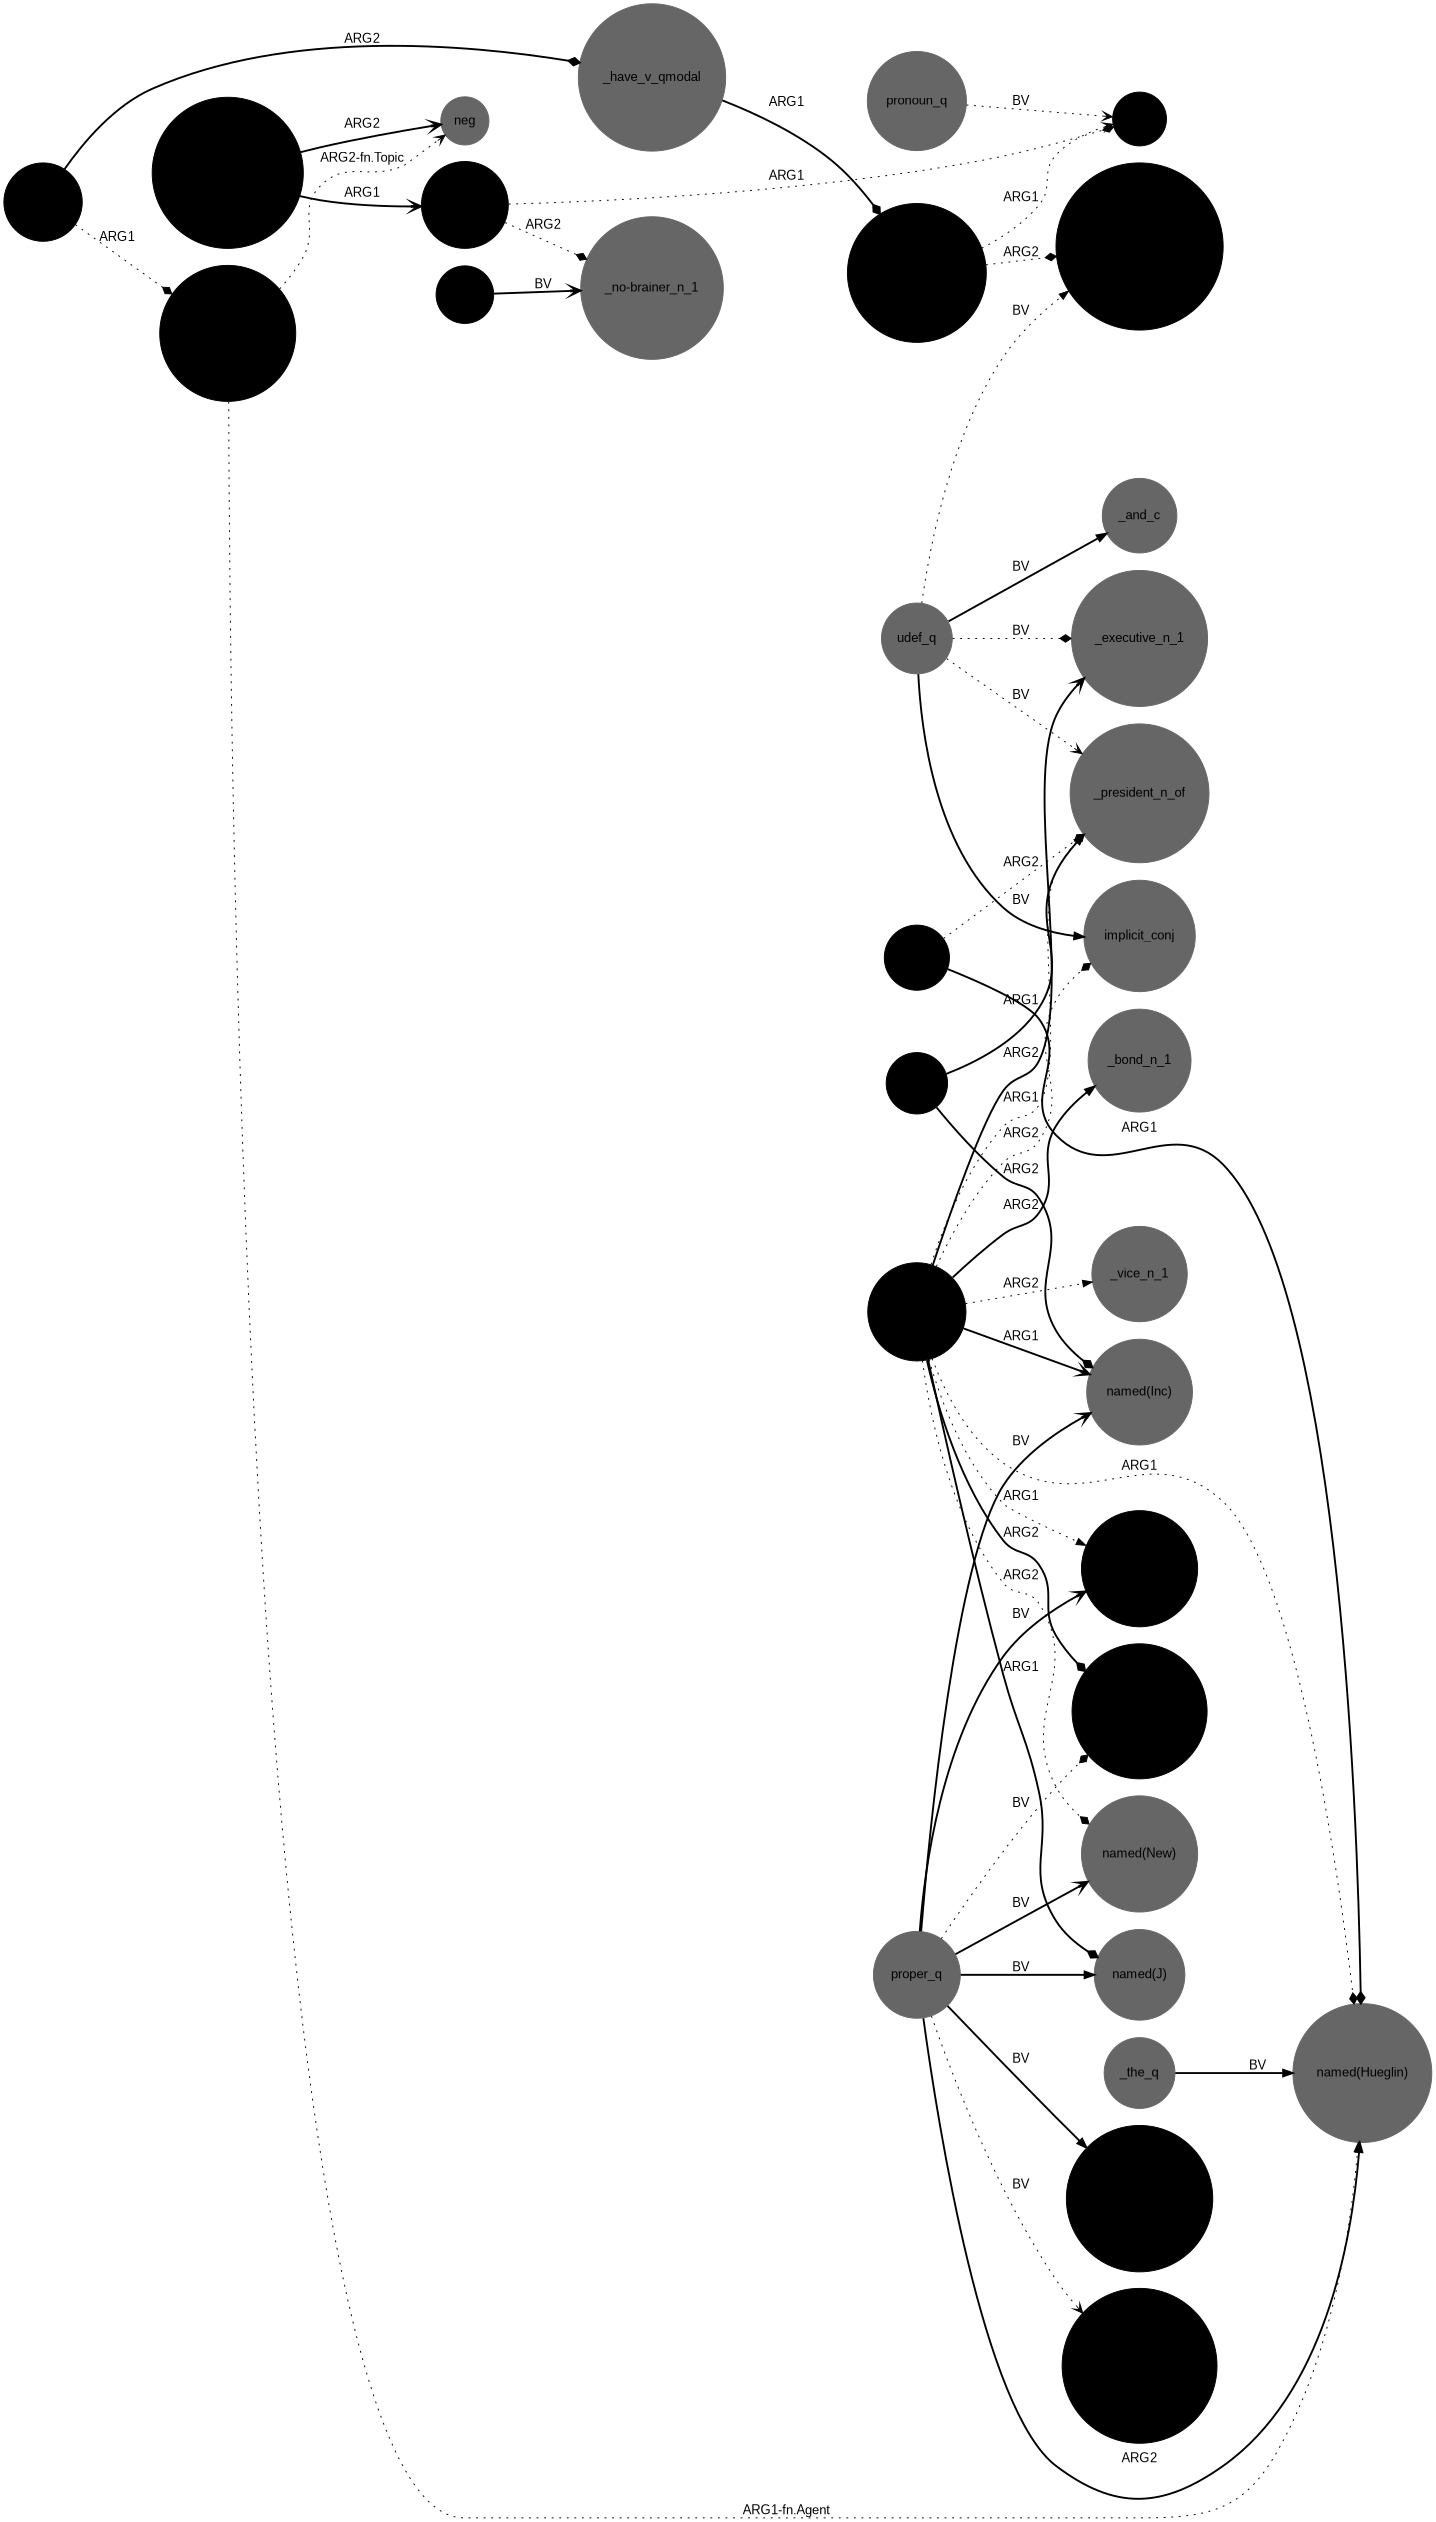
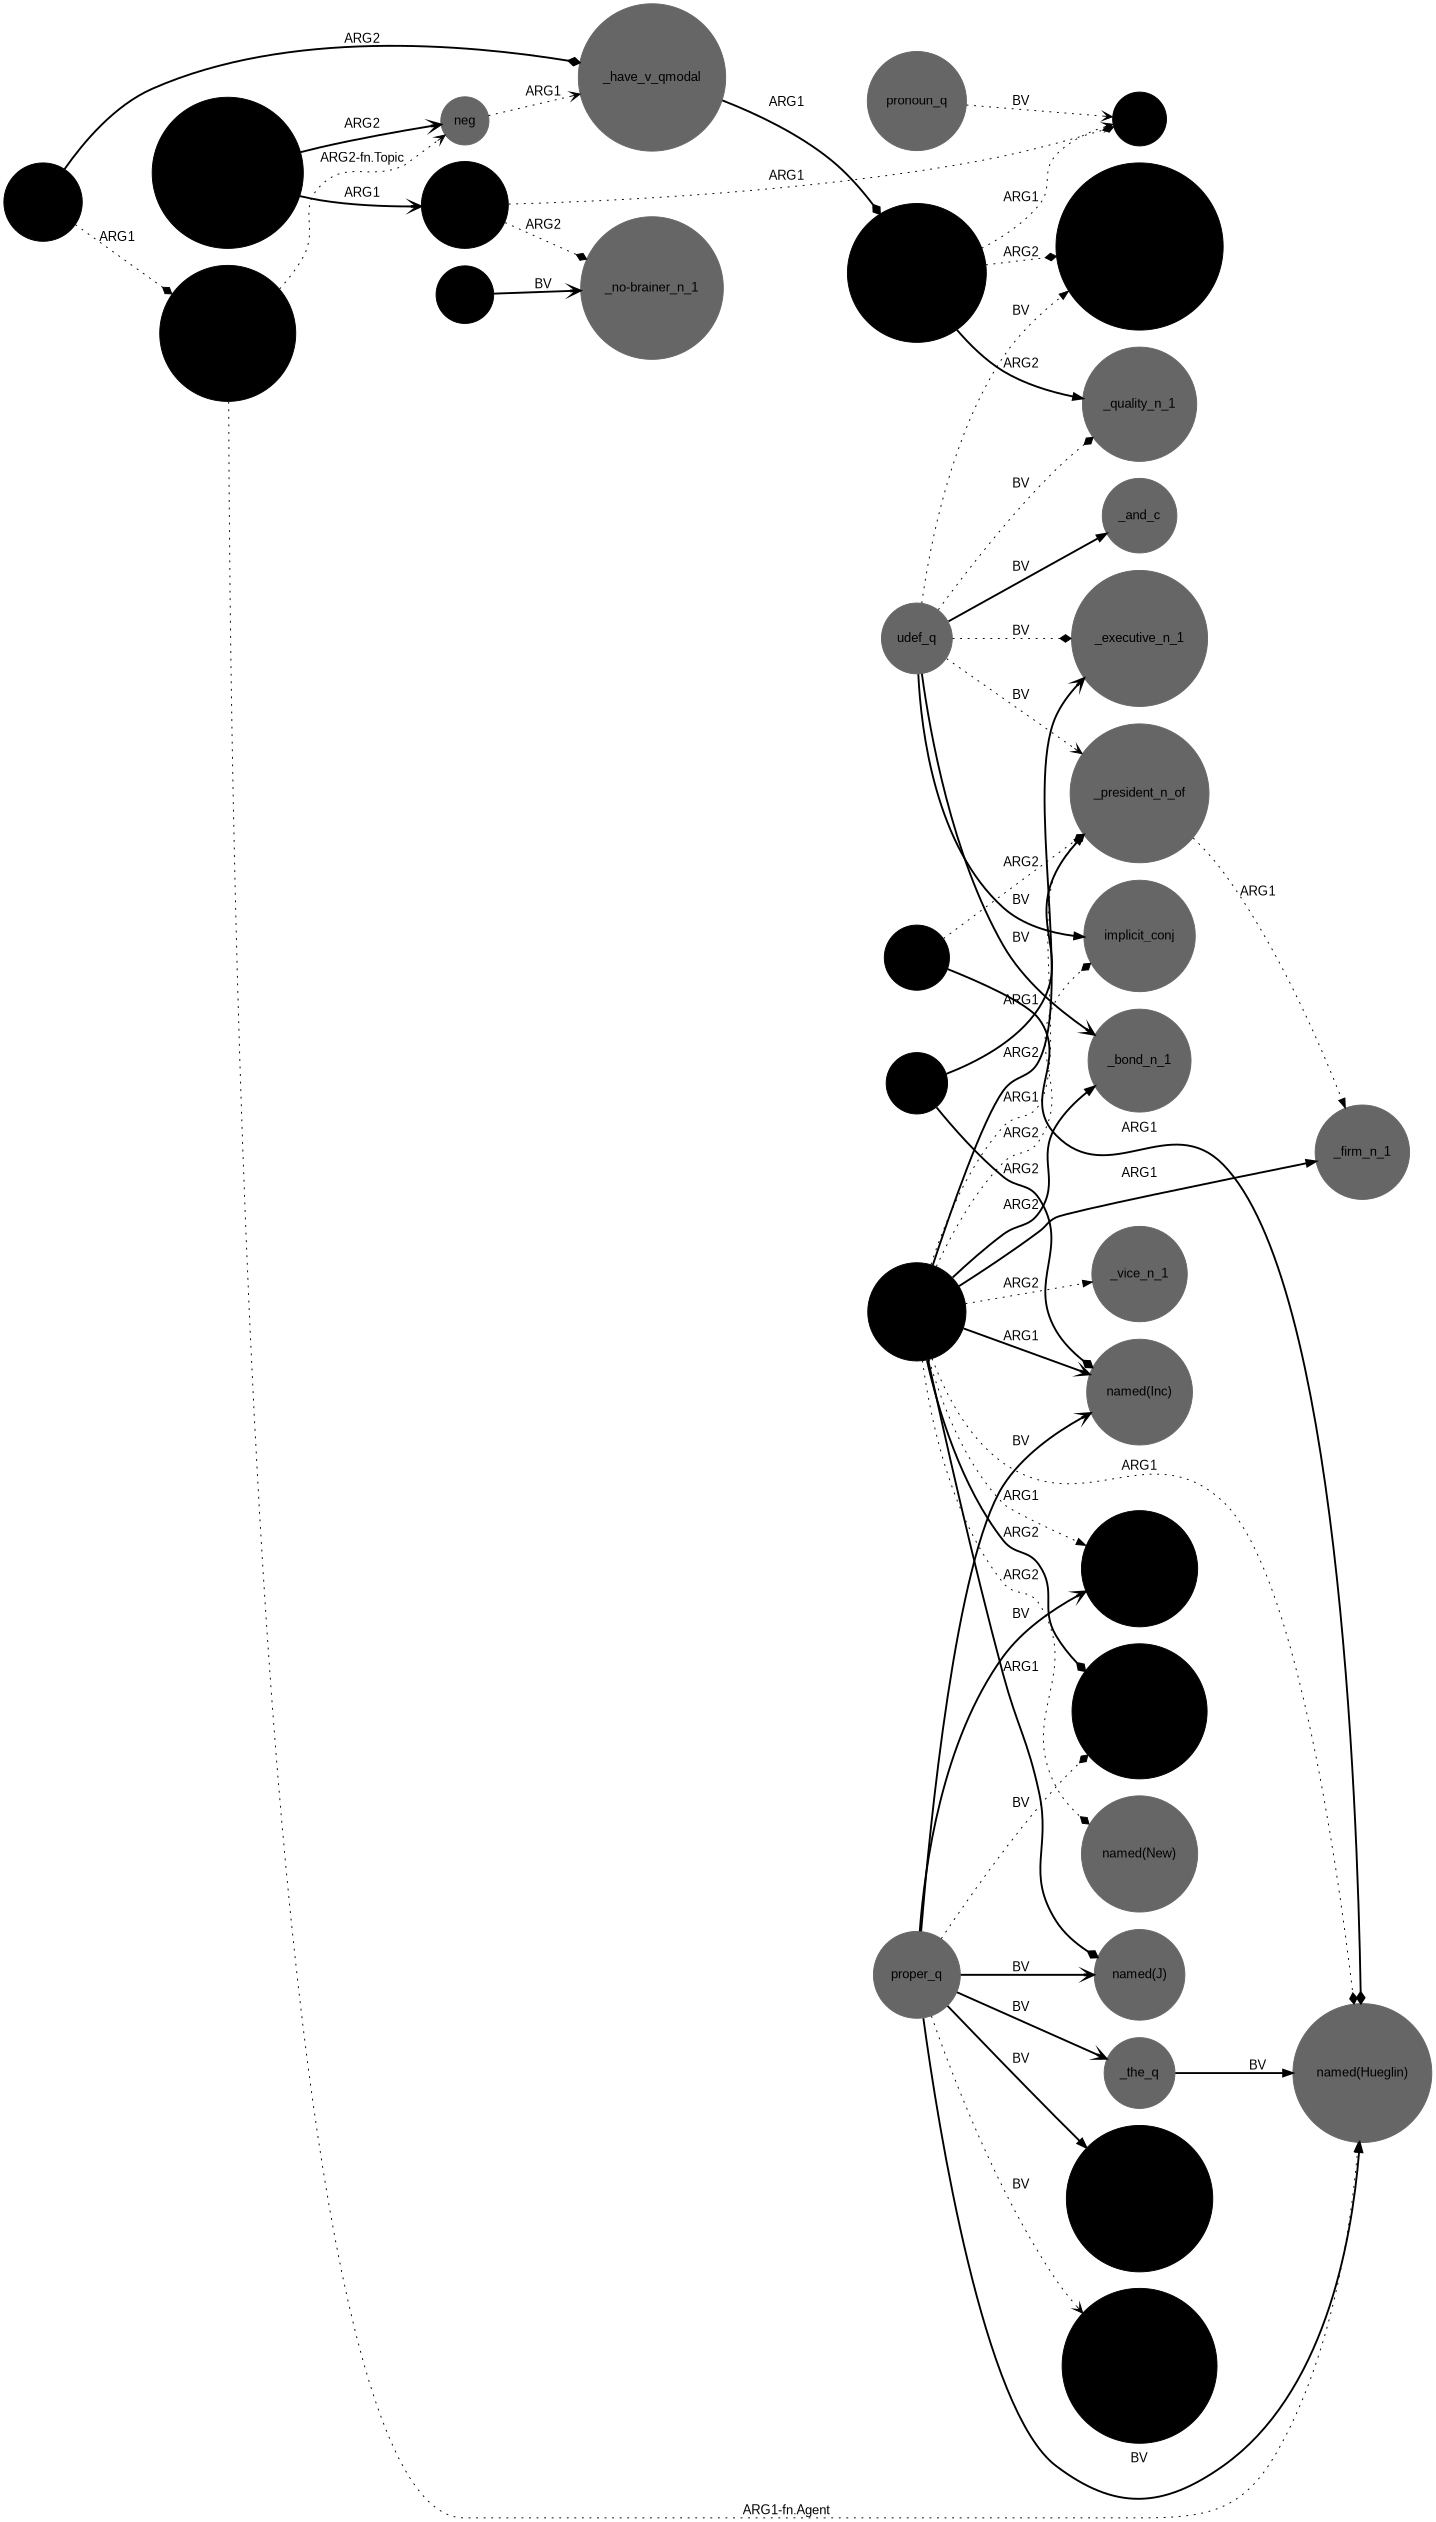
none -> (530, 106)
none -> (1140, 404)
none -> (976, 889)
none -> (1362, 1152)
(1017, 1920) -> (1027, 2024)
(1023, 1975) -> (1023, 1975)
(1140, 2459) -> (1140, 2459)
